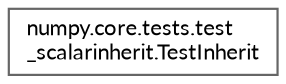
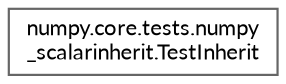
(143, 42) -> (143, 42)
